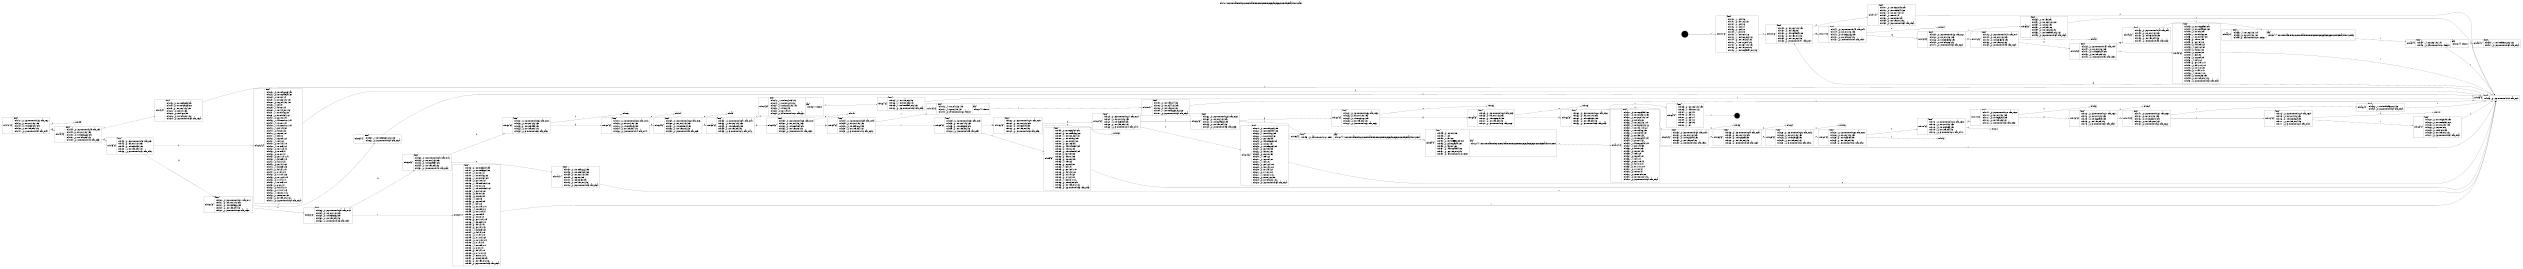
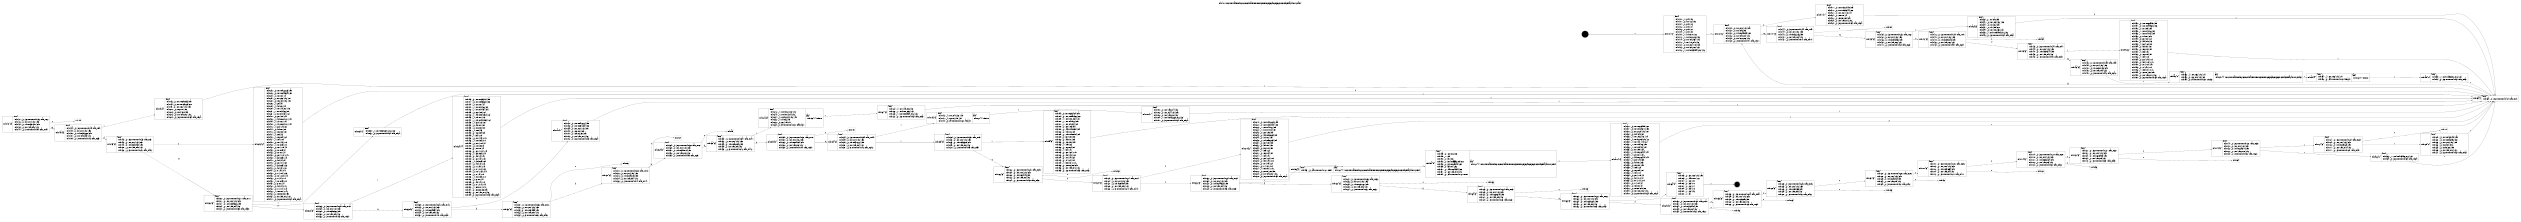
(2473, 68) -> (2479, 88)
